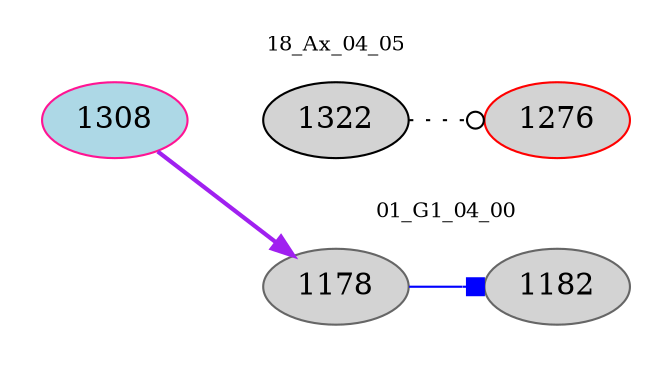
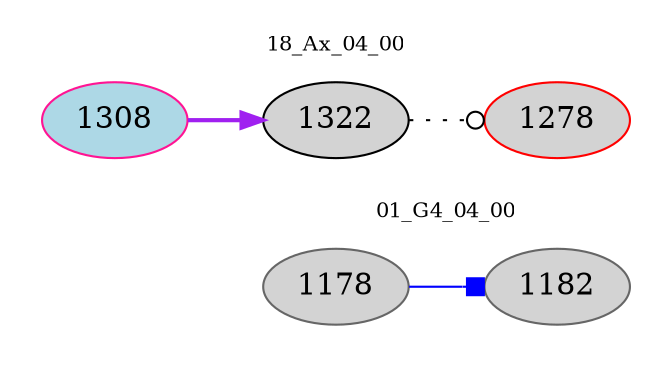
(336, 45) -> (336, 45)
(557, 120) -> (557, 120)
(217, 197) -> (215, 120)
(447, 212) -> (447, 212)
